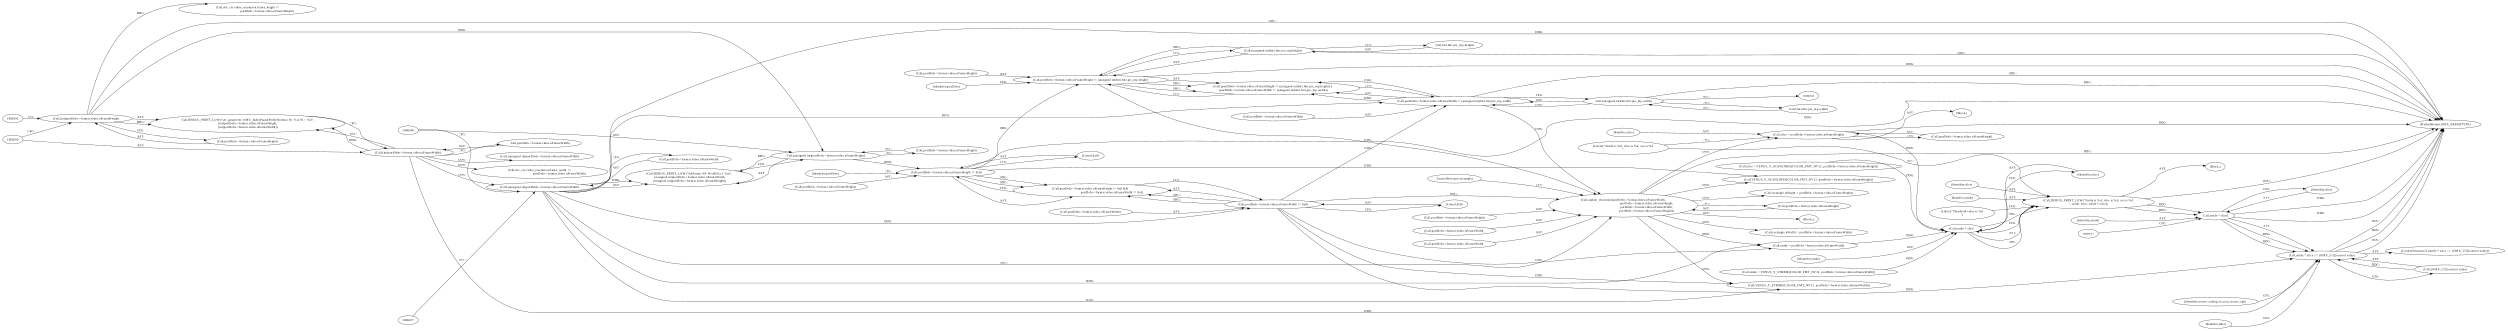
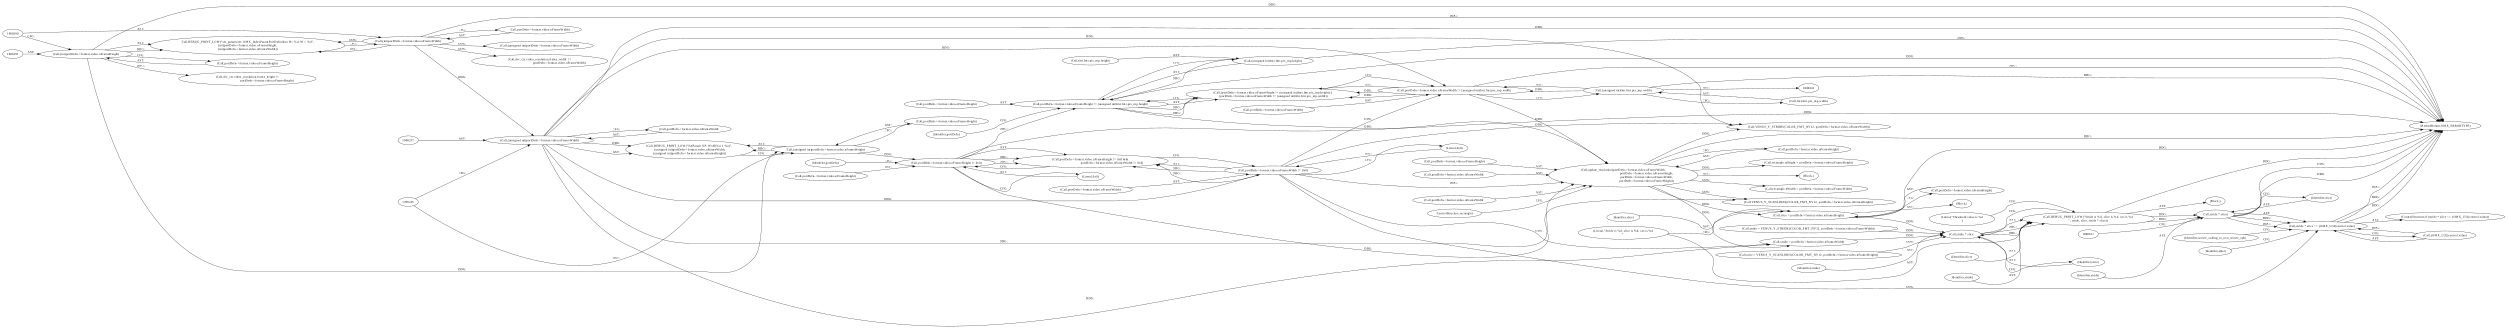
(1367, 47) -> none
(1329, 313) -> (1455, 18)
